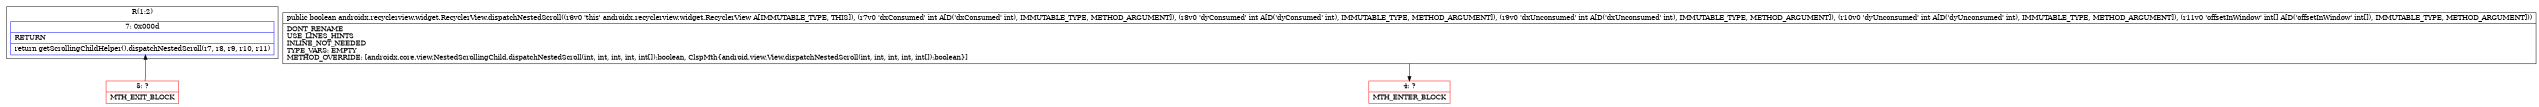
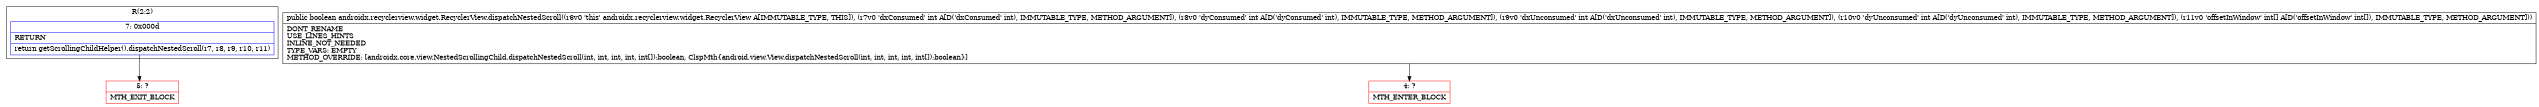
(142, 12) -> (142, 12)
(146, 70) -> (139, 65)
